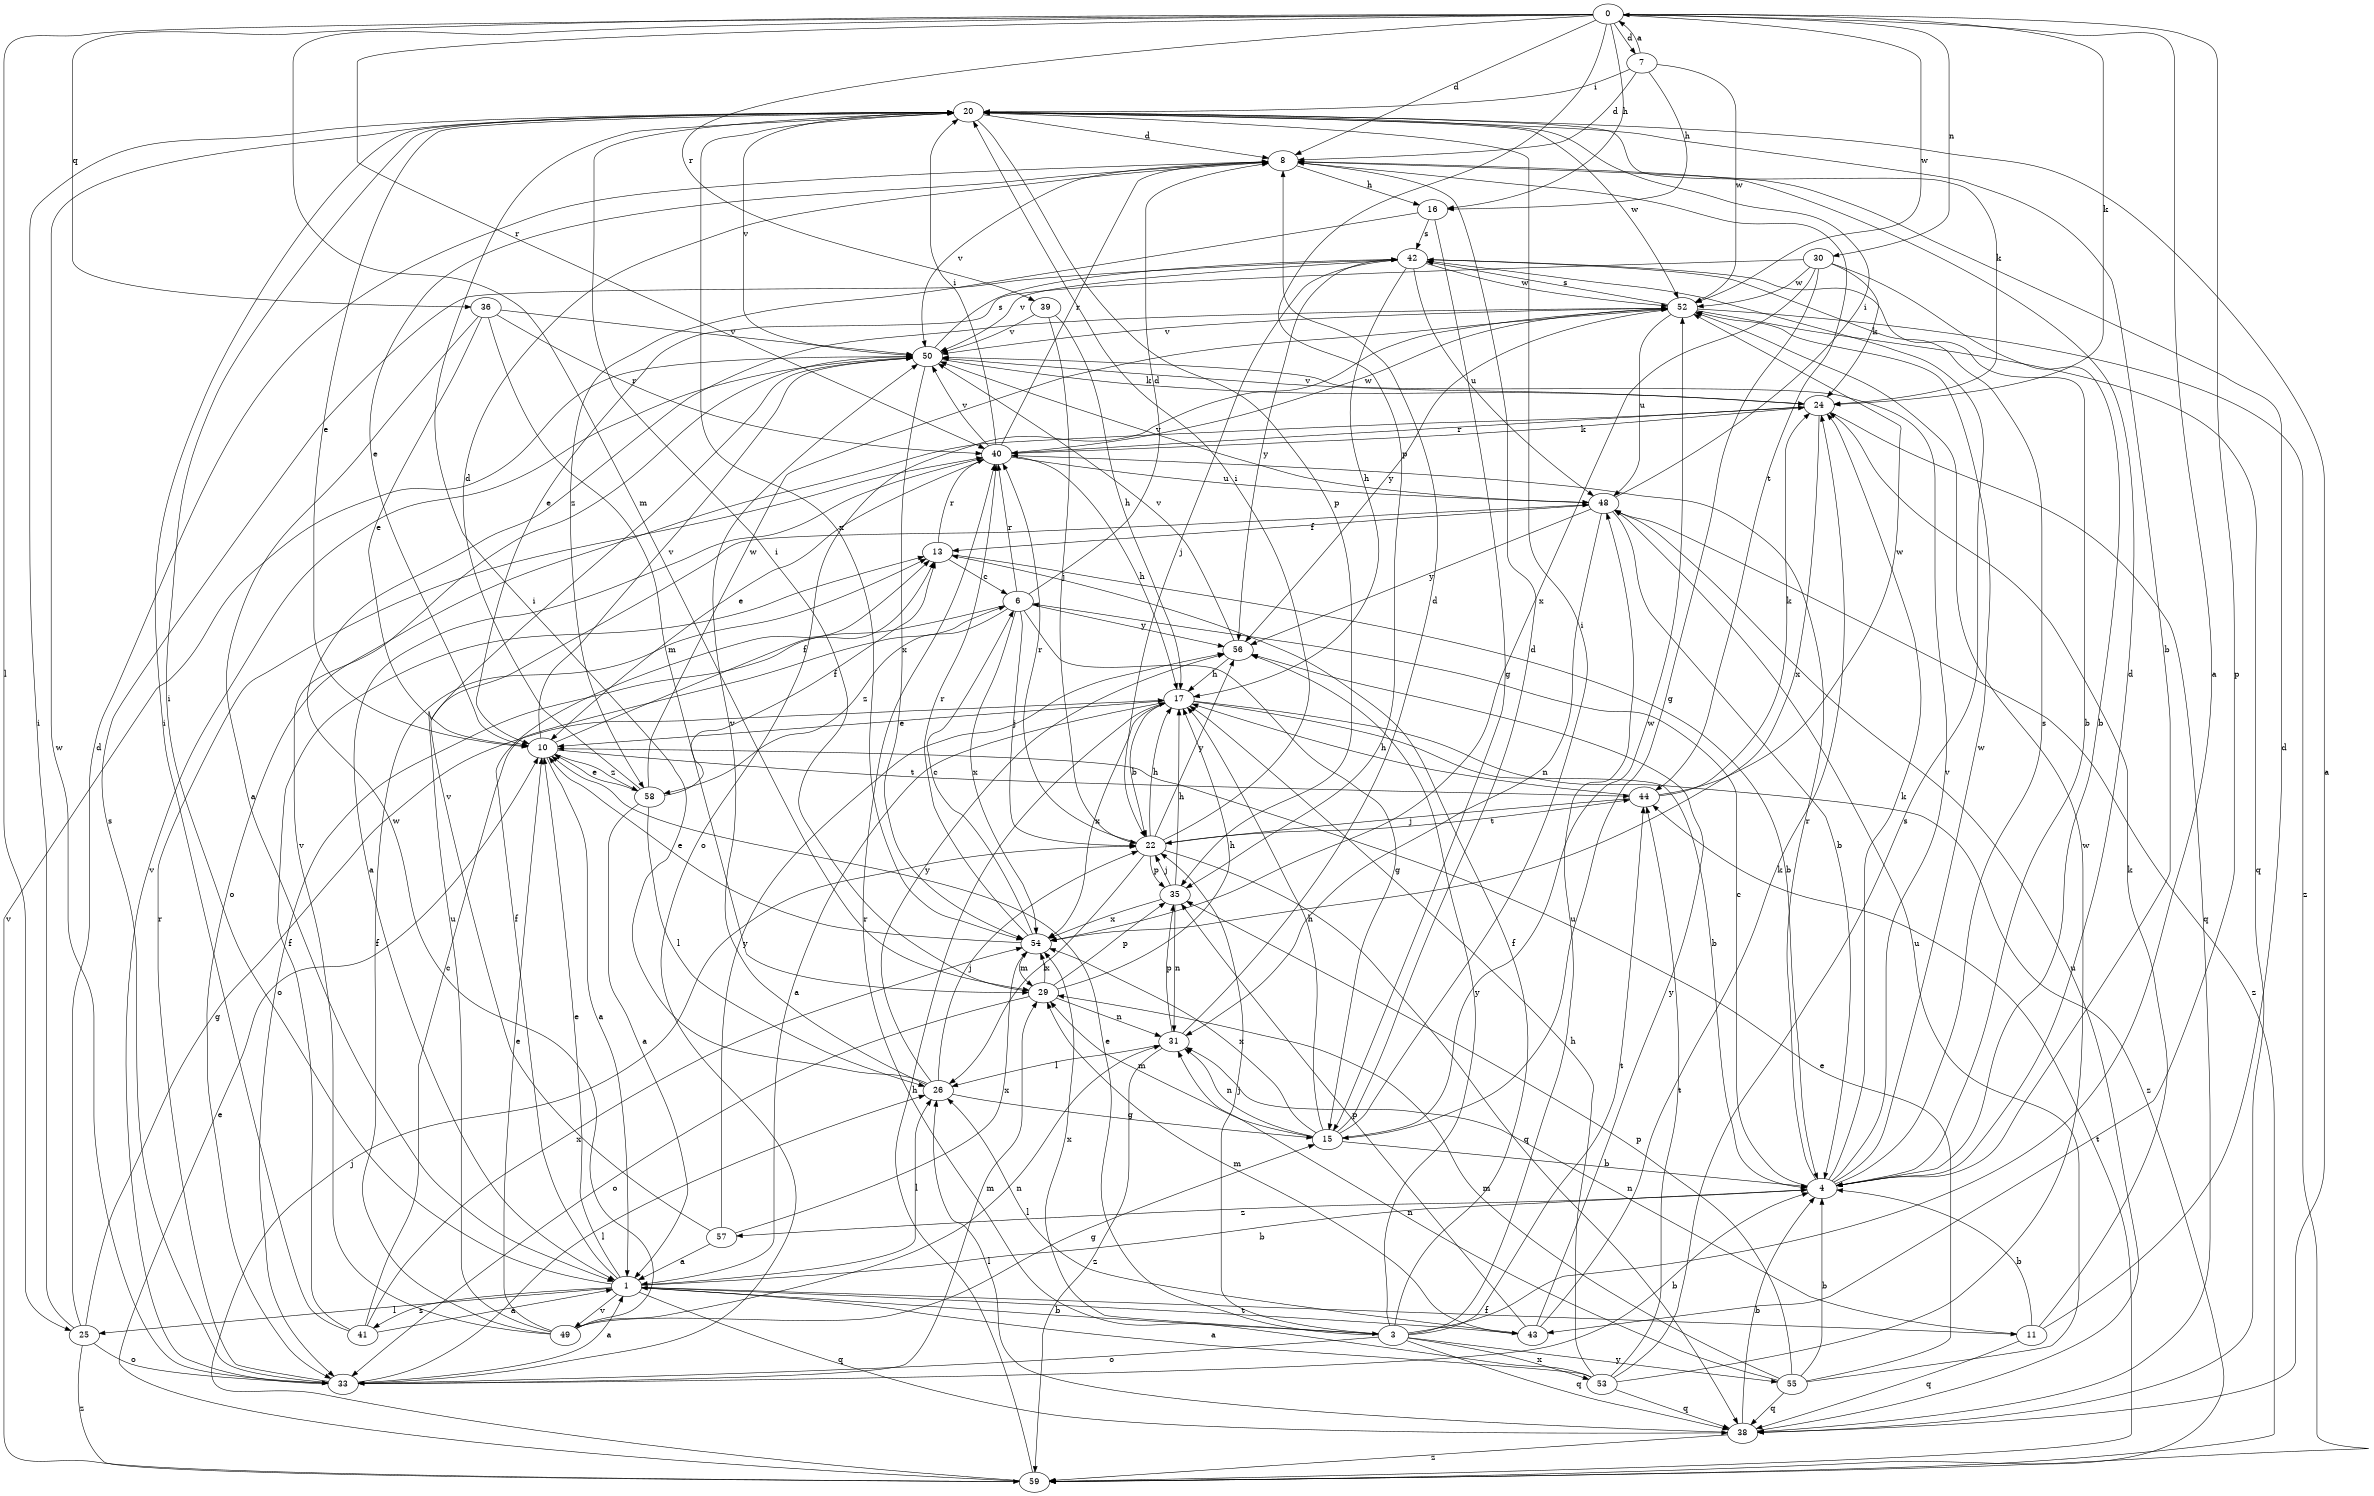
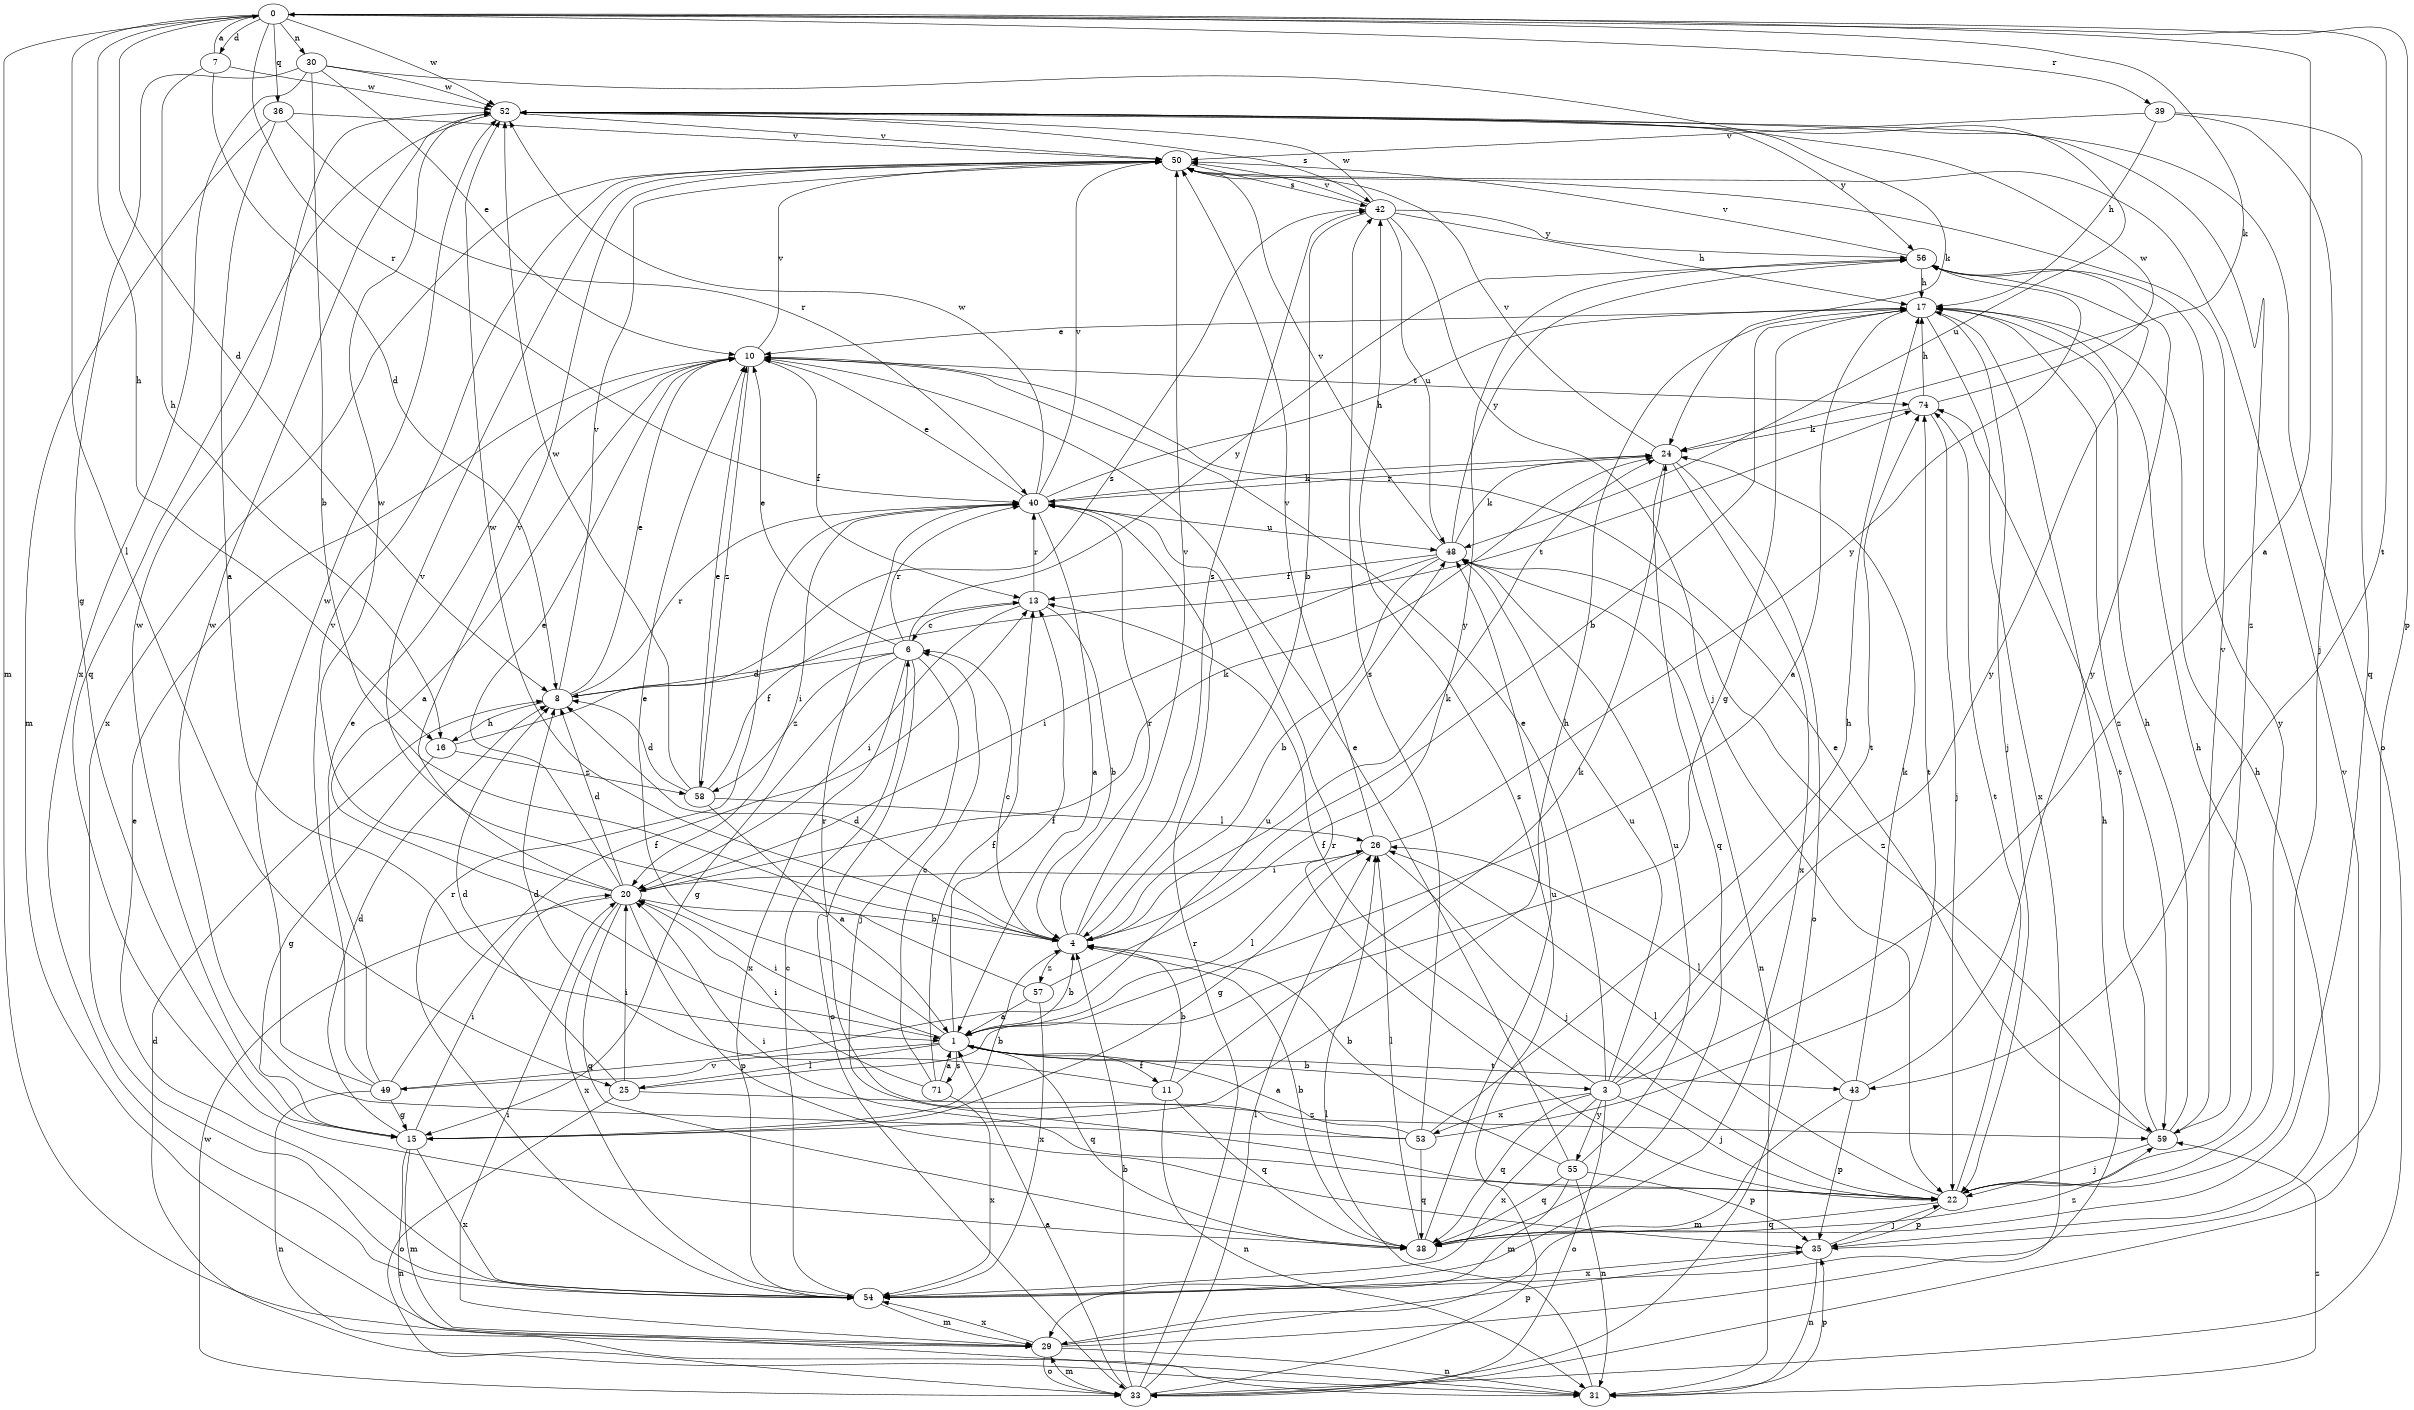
(1312, 109) -> (844, 761)
(1098, 256) -> (760, 531)
(1369, 393) -> (1523, 470)
(370, 561) -> (769, 539)
(2237, 675) -> (2383, 552)
(1135, 773) -> (2008, 748)
(2327, 773) -> (591, 1066)
(1644, 797) -> (1924, 406)
none -> (2329, 982)
(363, 1335) -> (937, 1091)
